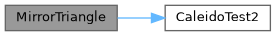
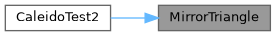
(134, 18) -> (128, 18)
